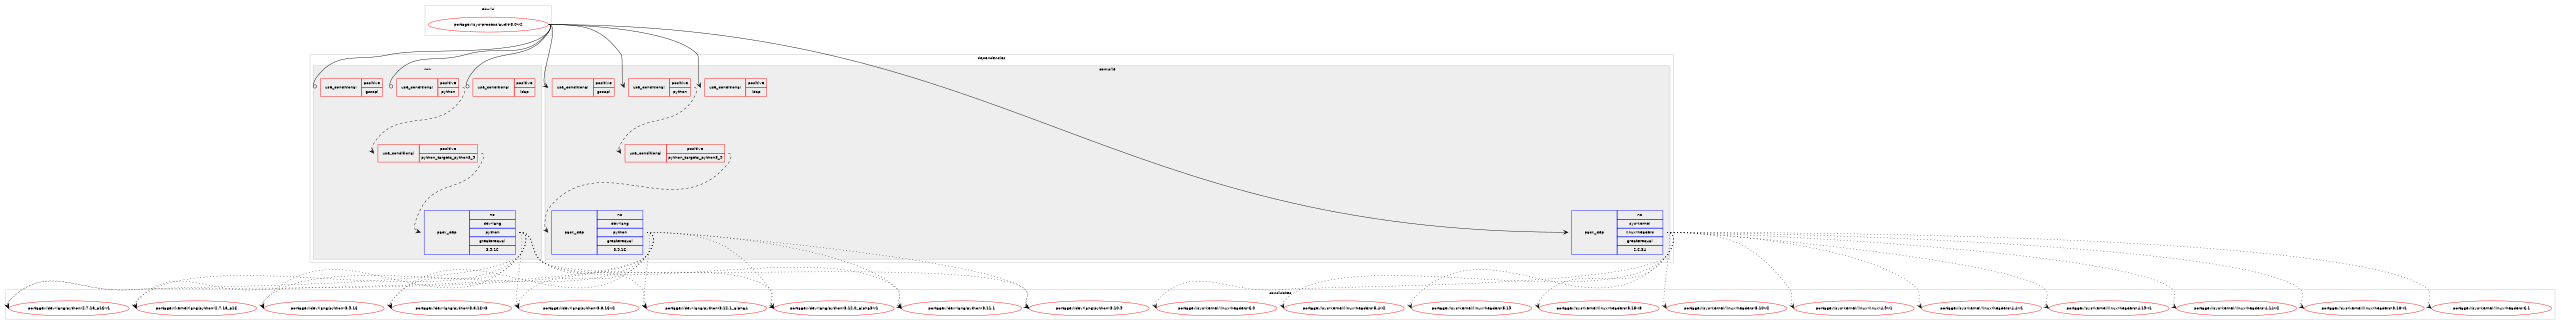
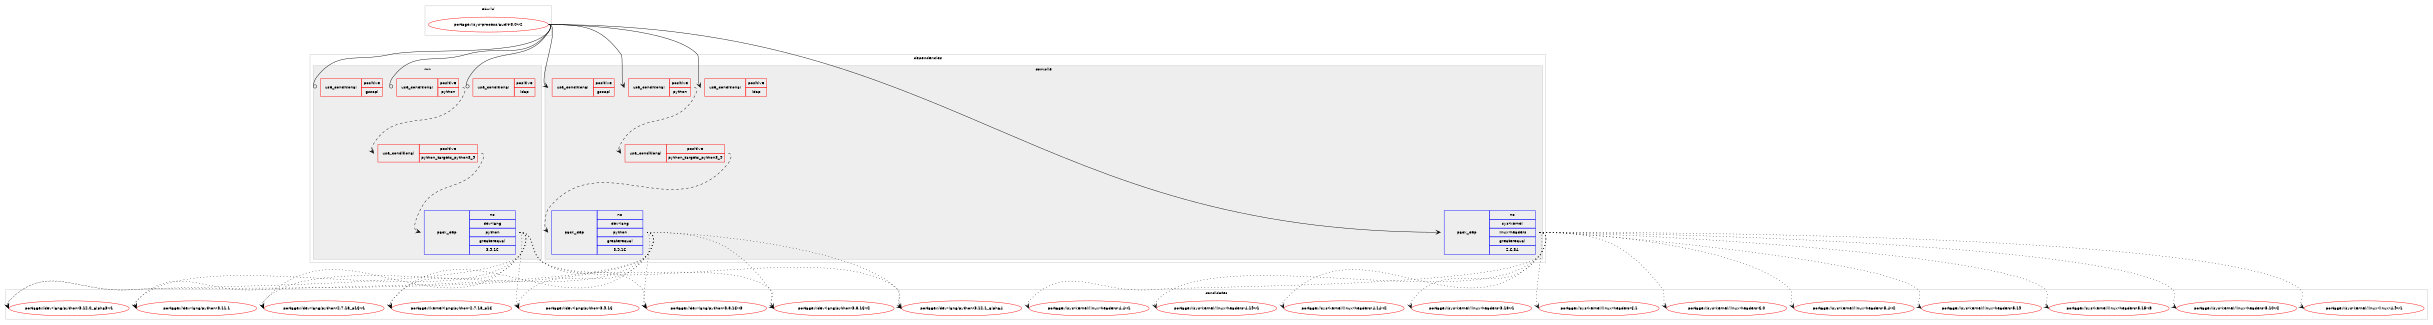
(1089, 308) -> none
